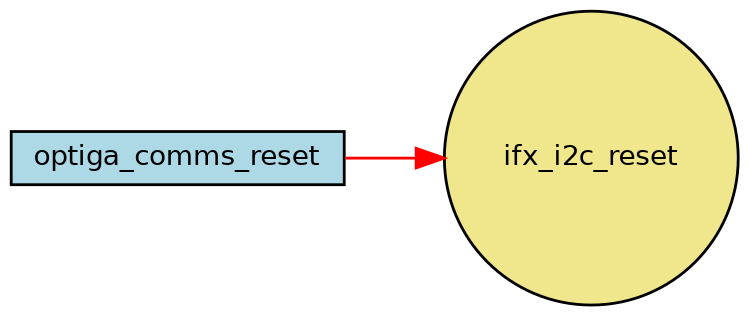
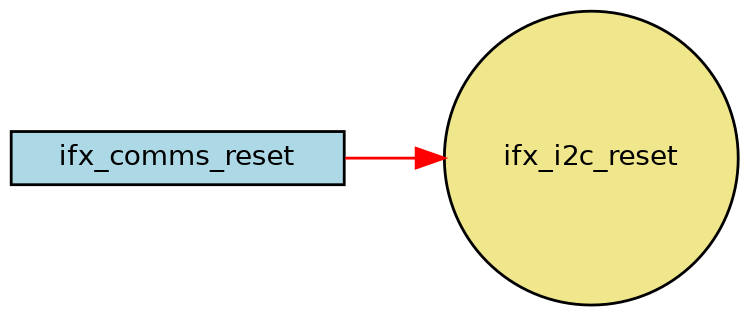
(178, 158) -> (178, 158)
